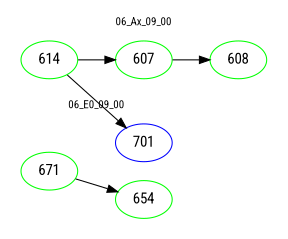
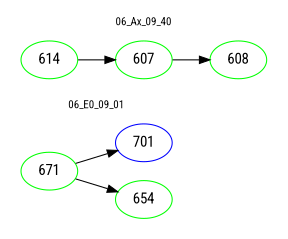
(144, 23) -> (144, 23)
(98, 103) -> (92, 158)
(97, 106) -> (97, 106)
